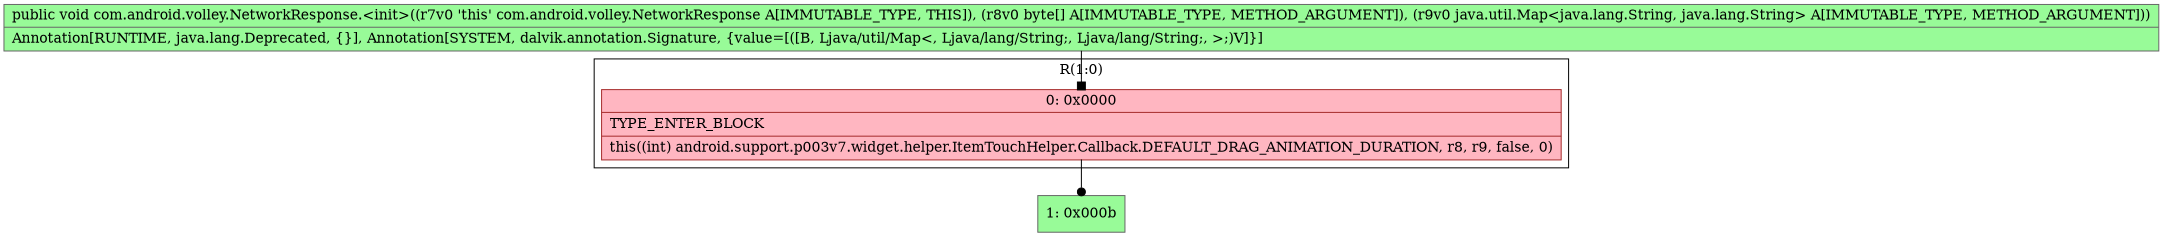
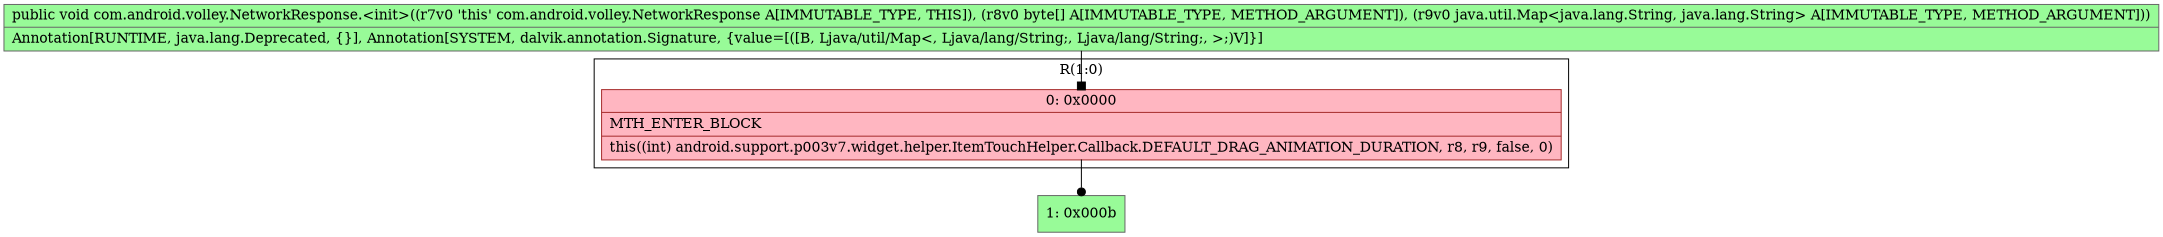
(687, 124) -> (686, 124)
